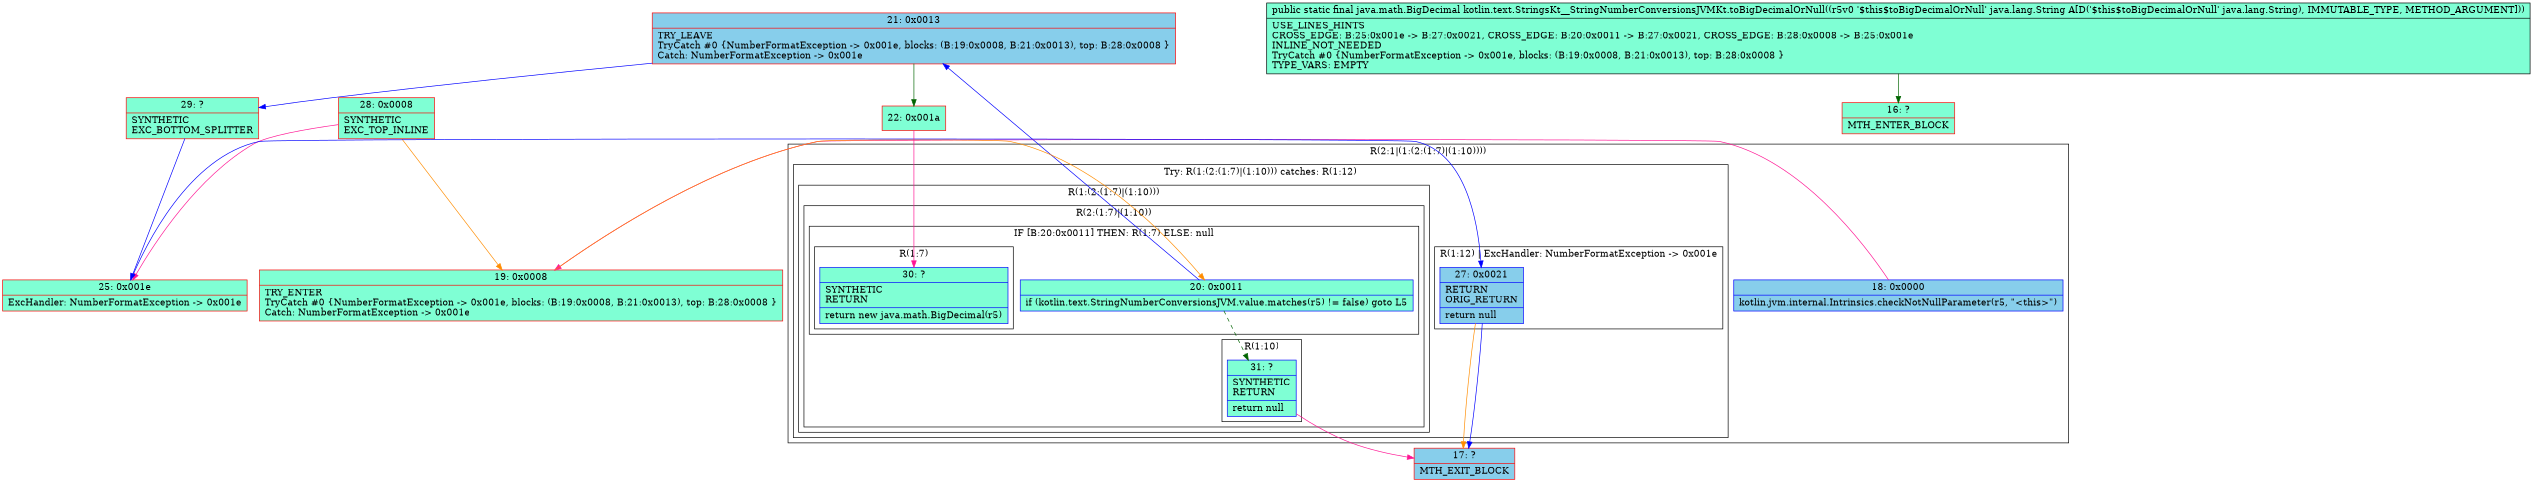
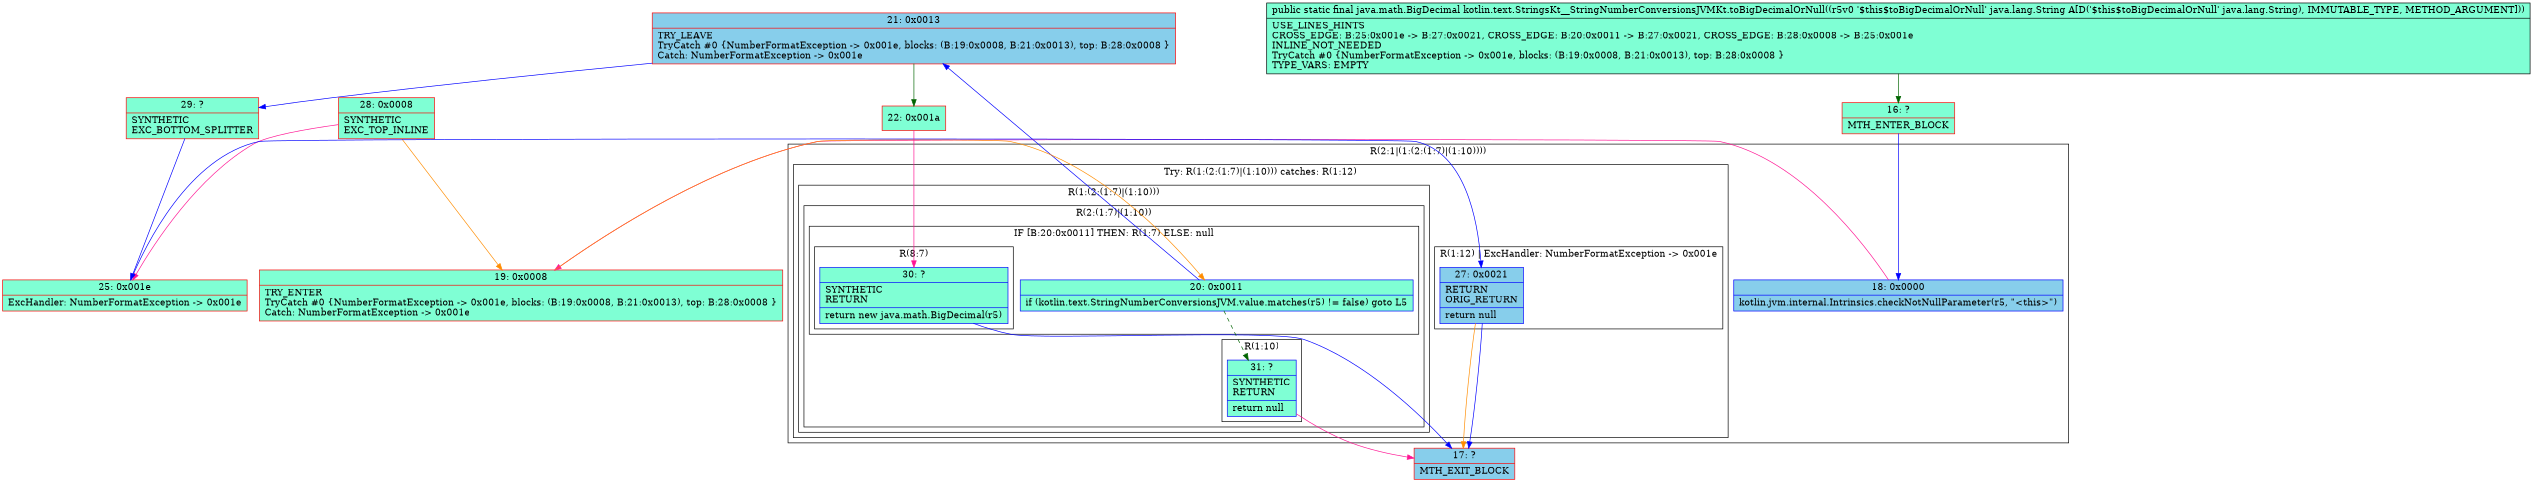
none -> (1898, 203)
(914, 254) -> (914, 254)
none -> (1315, 344)
